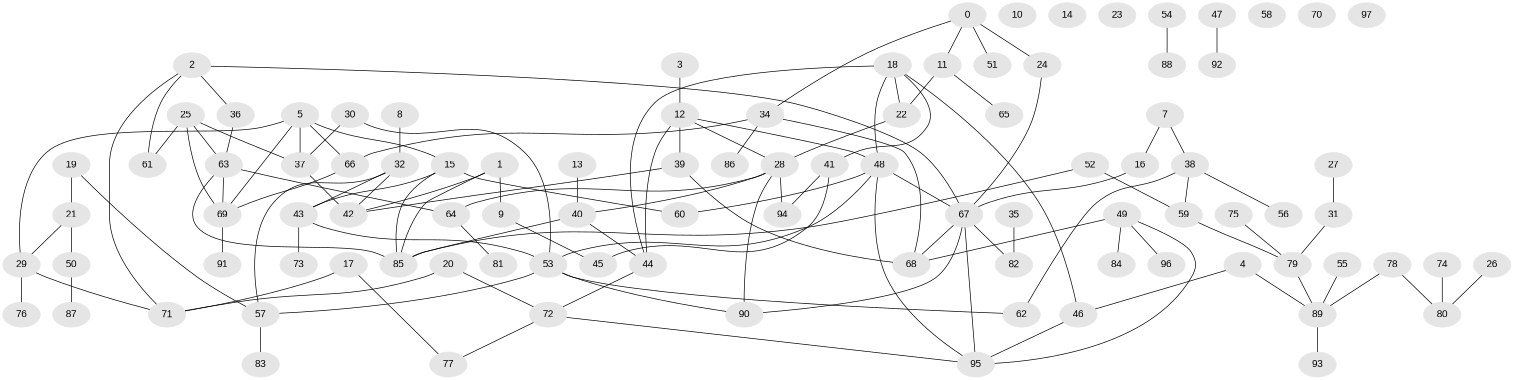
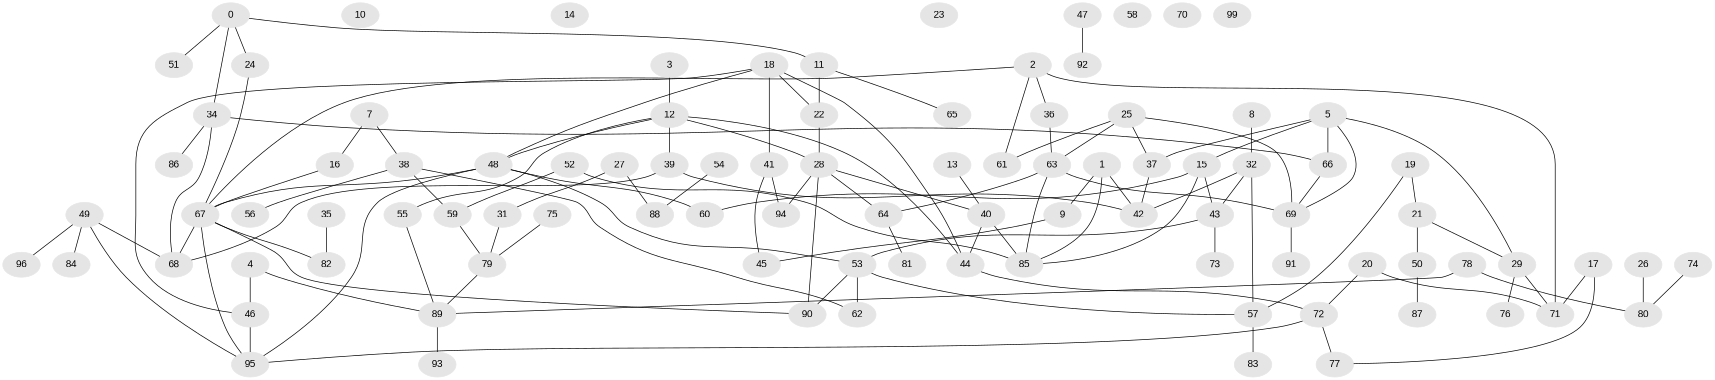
(1367, 15) -> (1232, 15)
(350, 115) -> none
none -> (534, 162)
none -> (642, 197)
